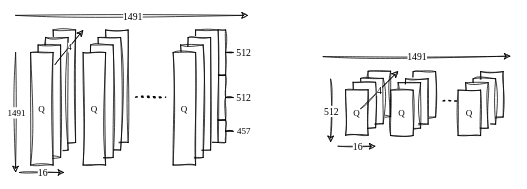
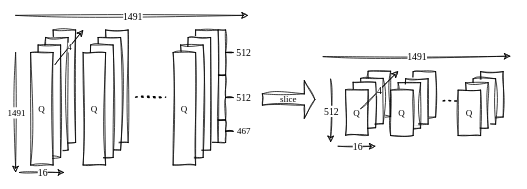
none -> (288, 99)
(244, 132) -> (244, 132)
